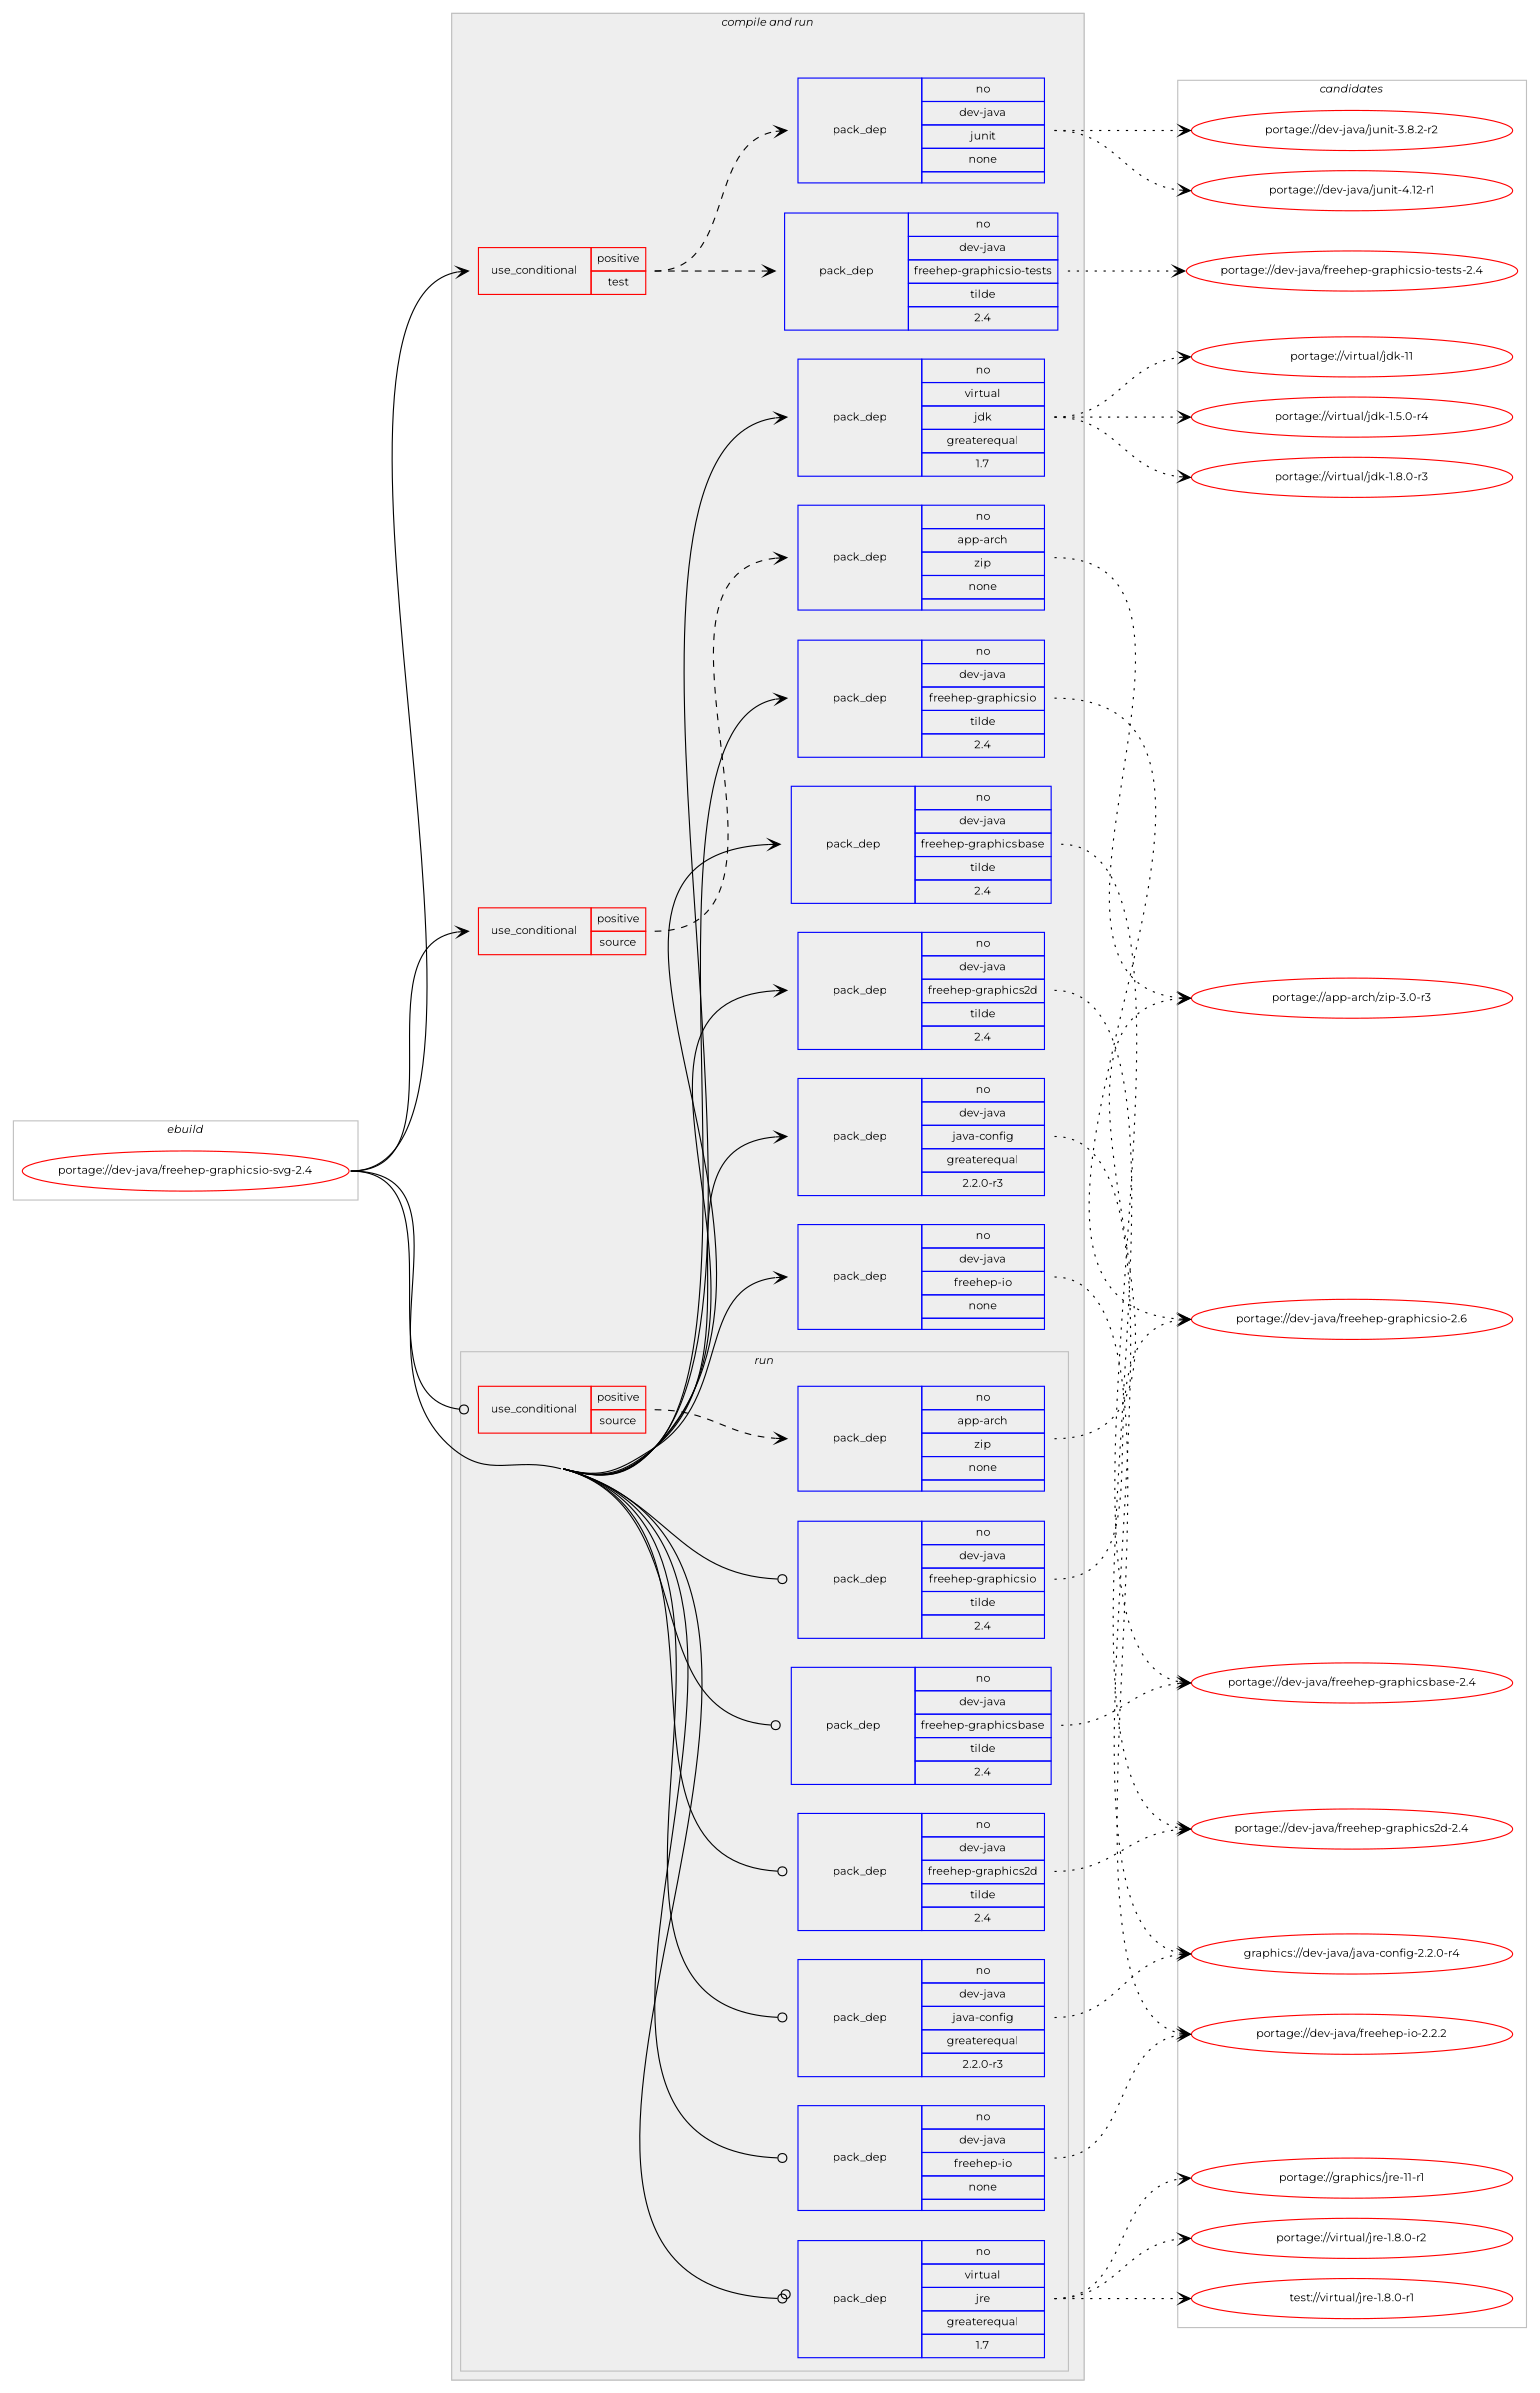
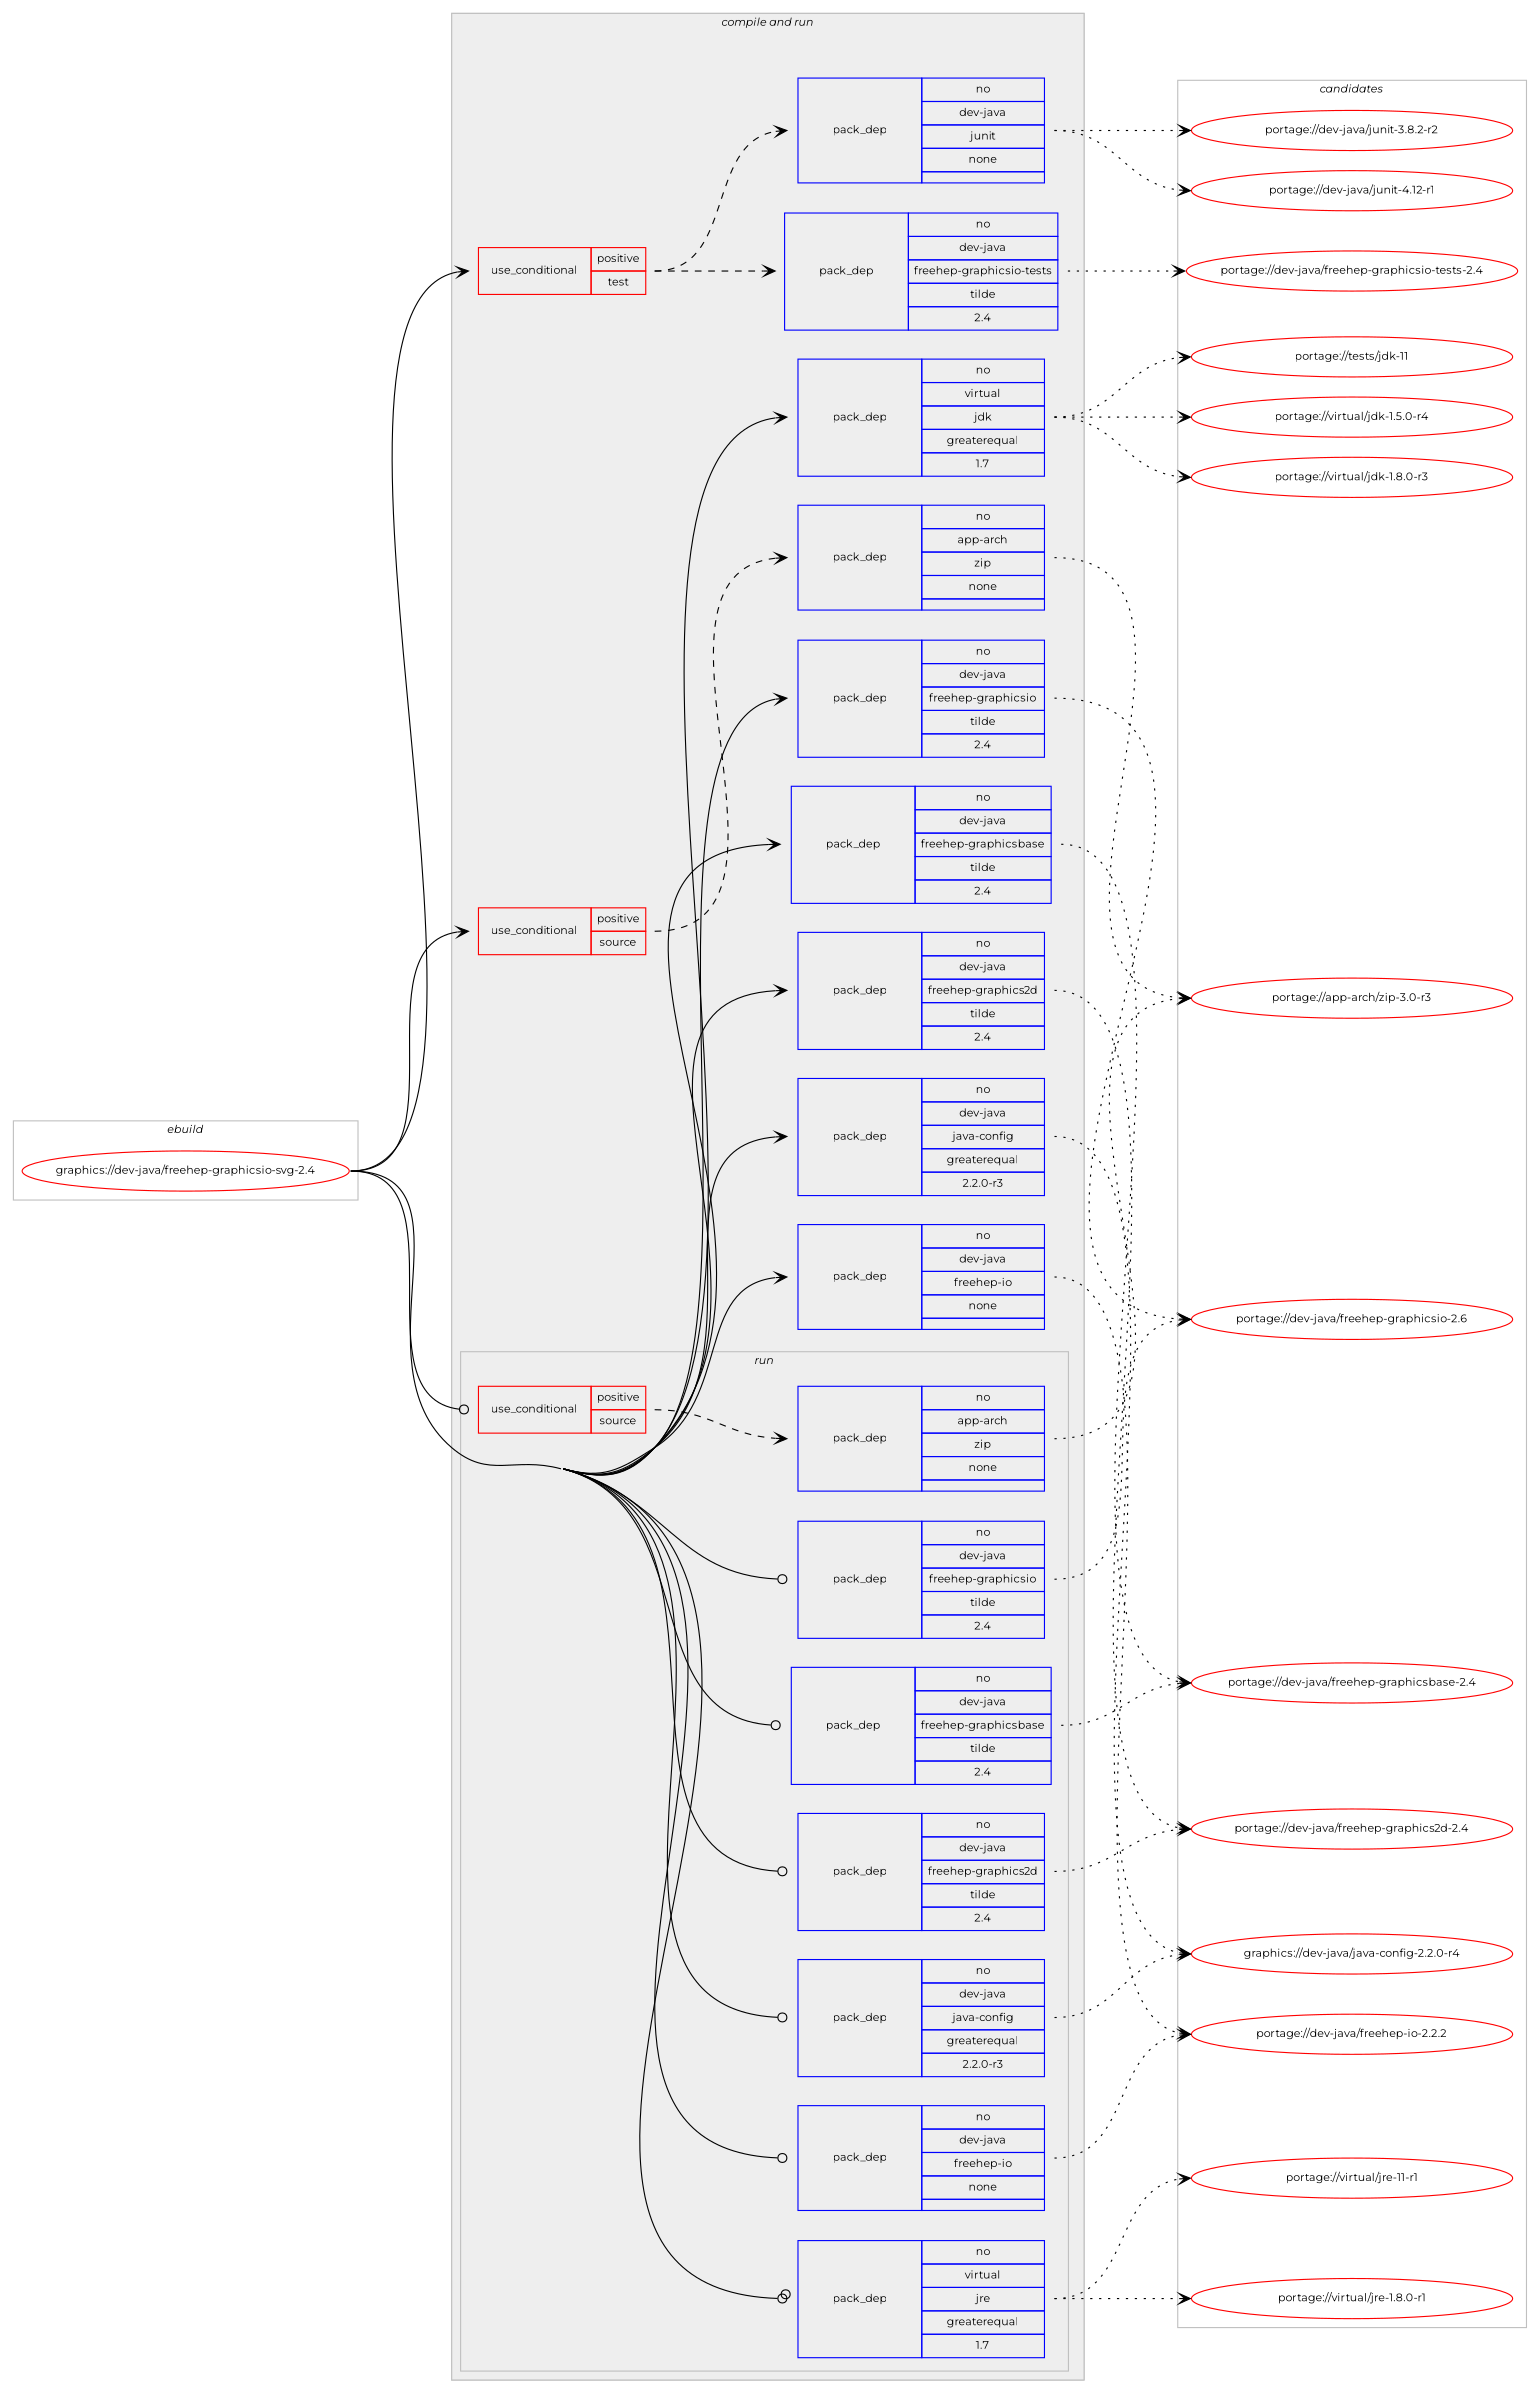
(1352, 357) -> (1352, 357)
(186, 1171) -> (186, 1171)
(1352, 2178) -> (1352, 2178)
(1352, 2238) -> none
(1352, 2299) -> (1352, 2299)
